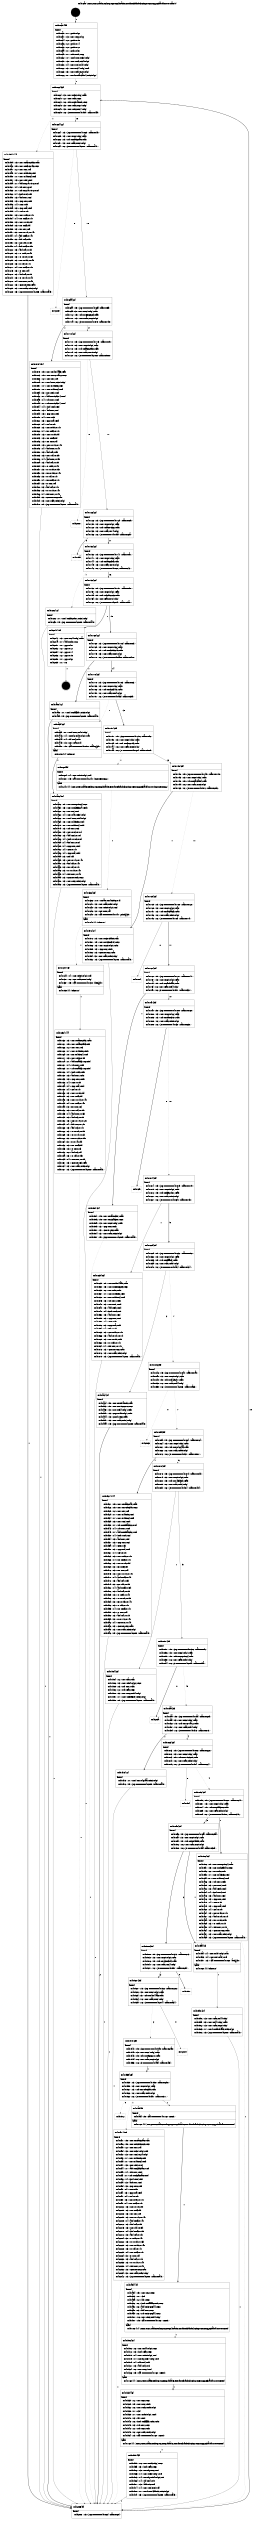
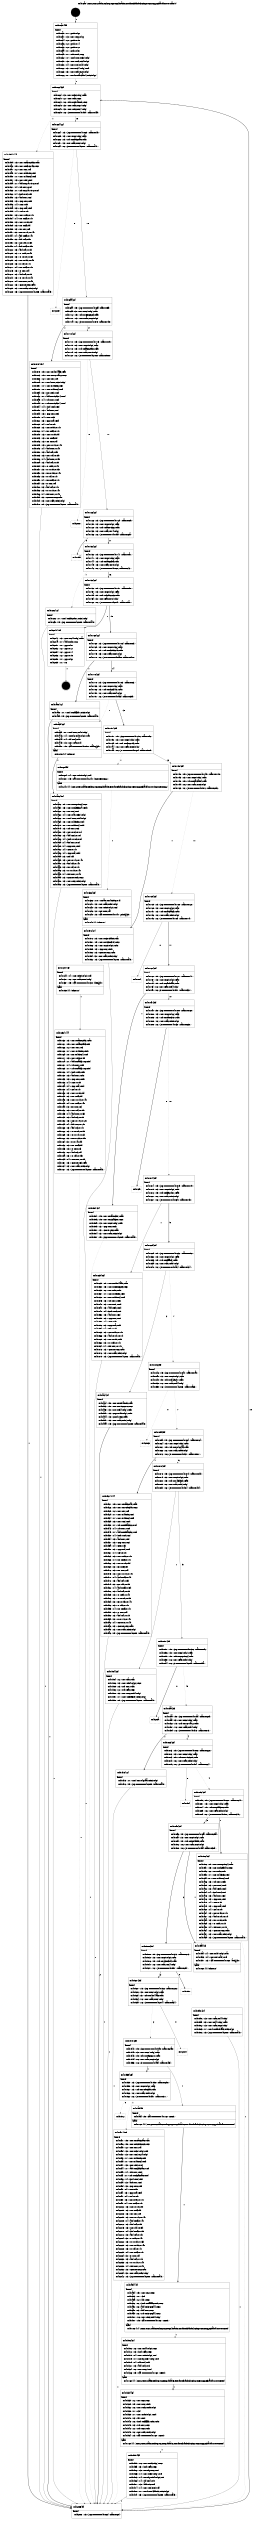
(76, 943) -> none
(217, 1989) -> none
(166, 2102) -> (177, 2084)
